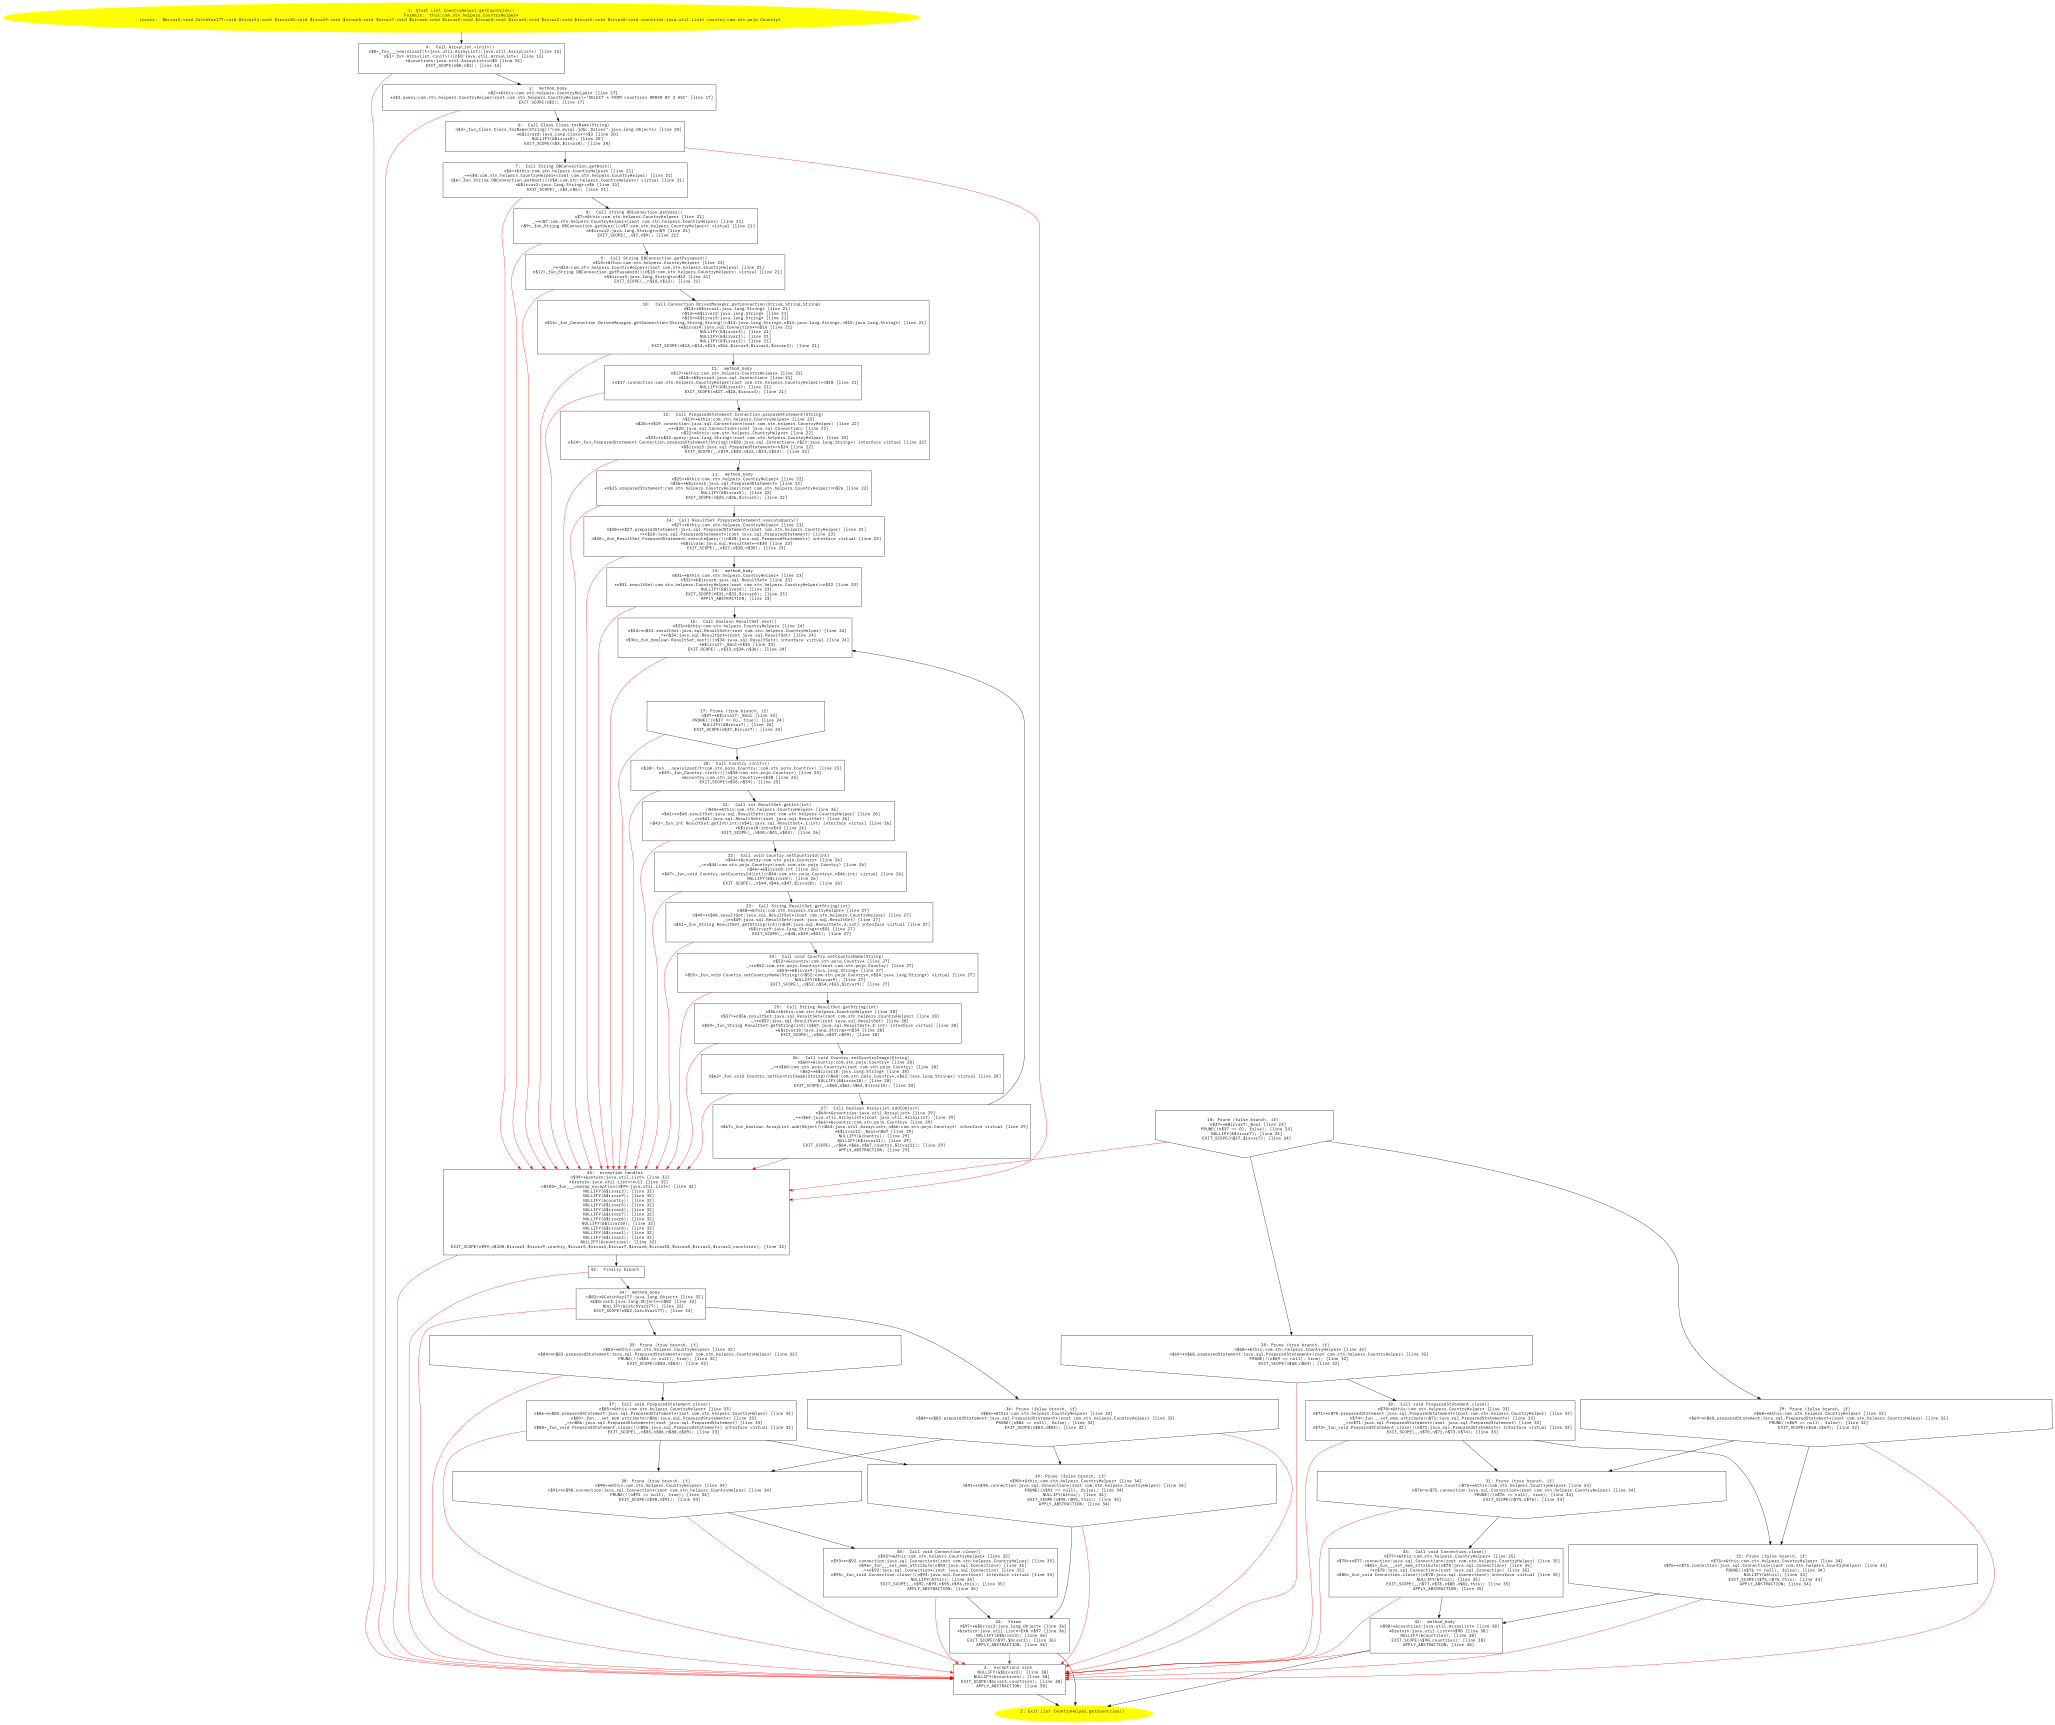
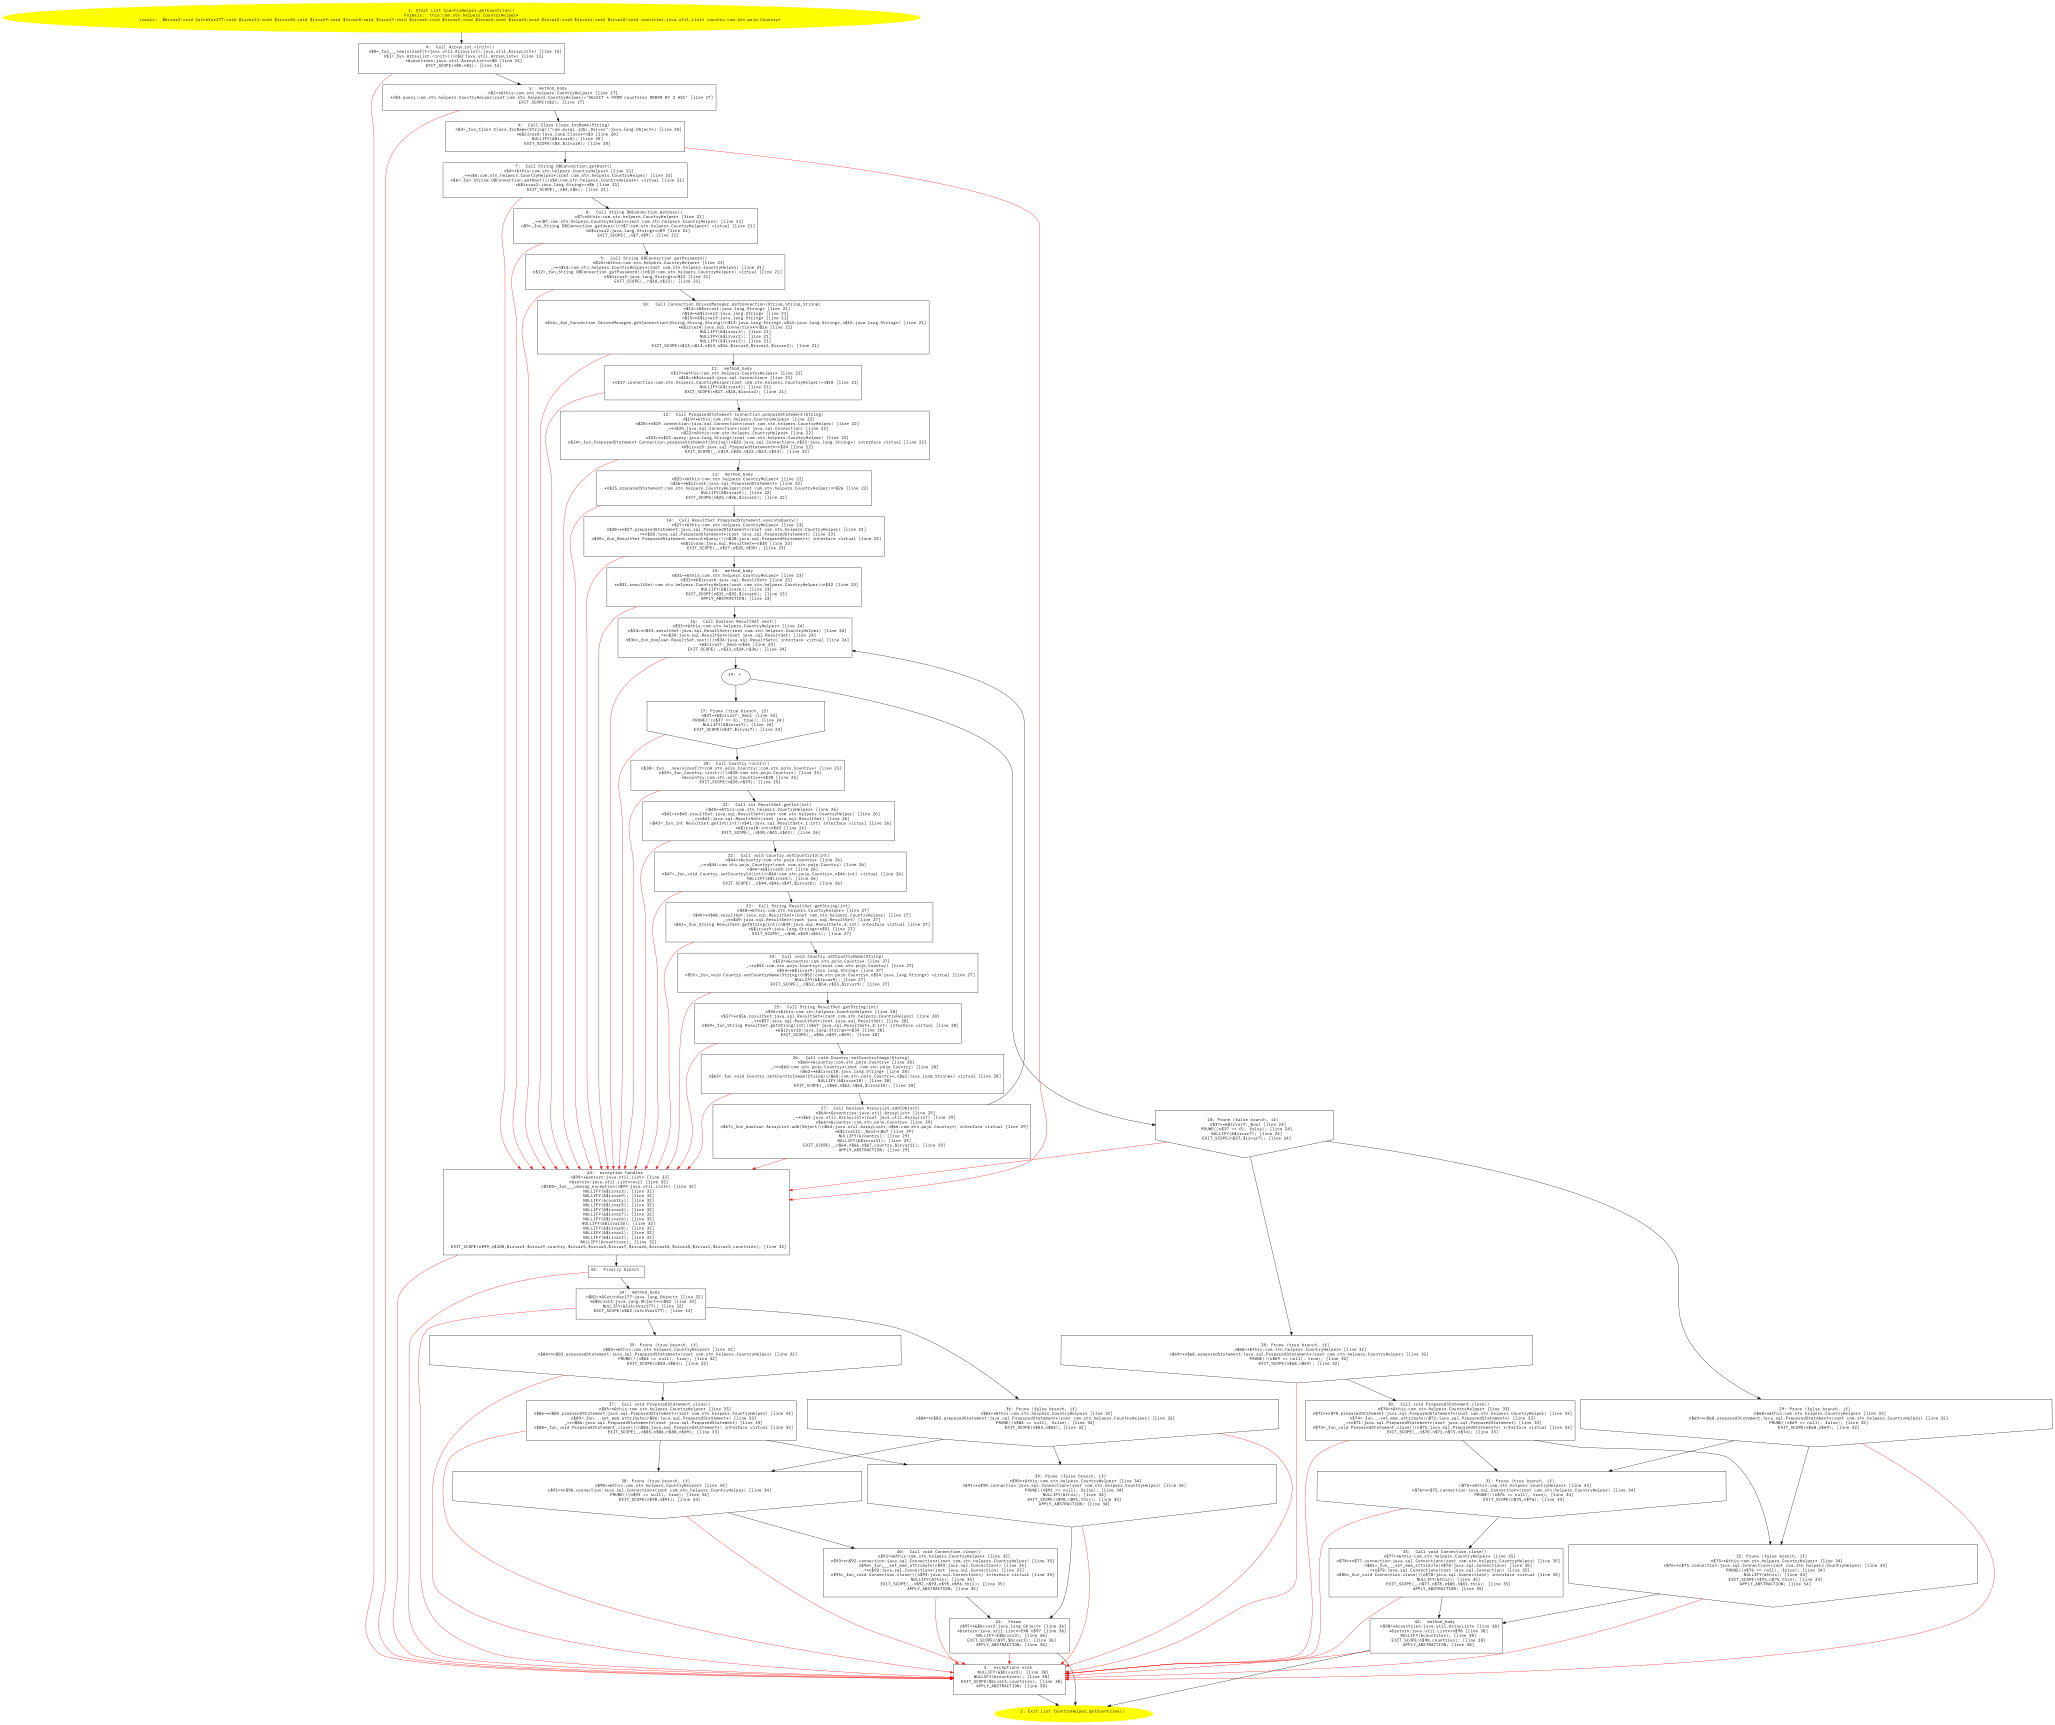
none -> (736, 677)
